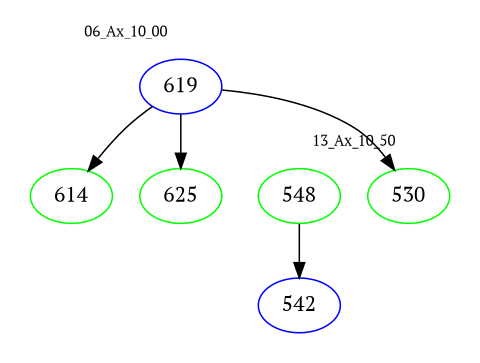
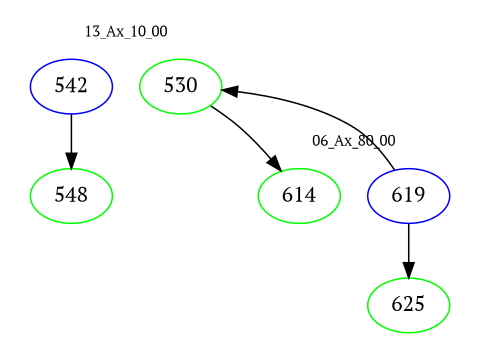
(126, 33) -> (354, 142)
(123, 130) -> (256, 143)
(354, 142) -> (126, 33)
(299, 243) -> (71, 134)
